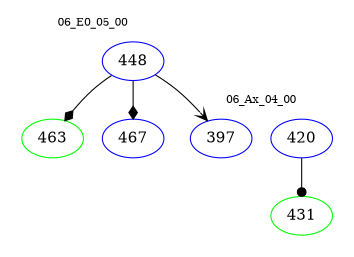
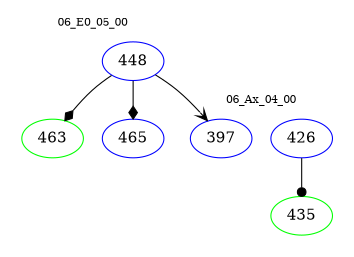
(133, 138) -> (133, 138)
(302, 138) -> (302, 138)
(302, 216) -> (302, 216)
